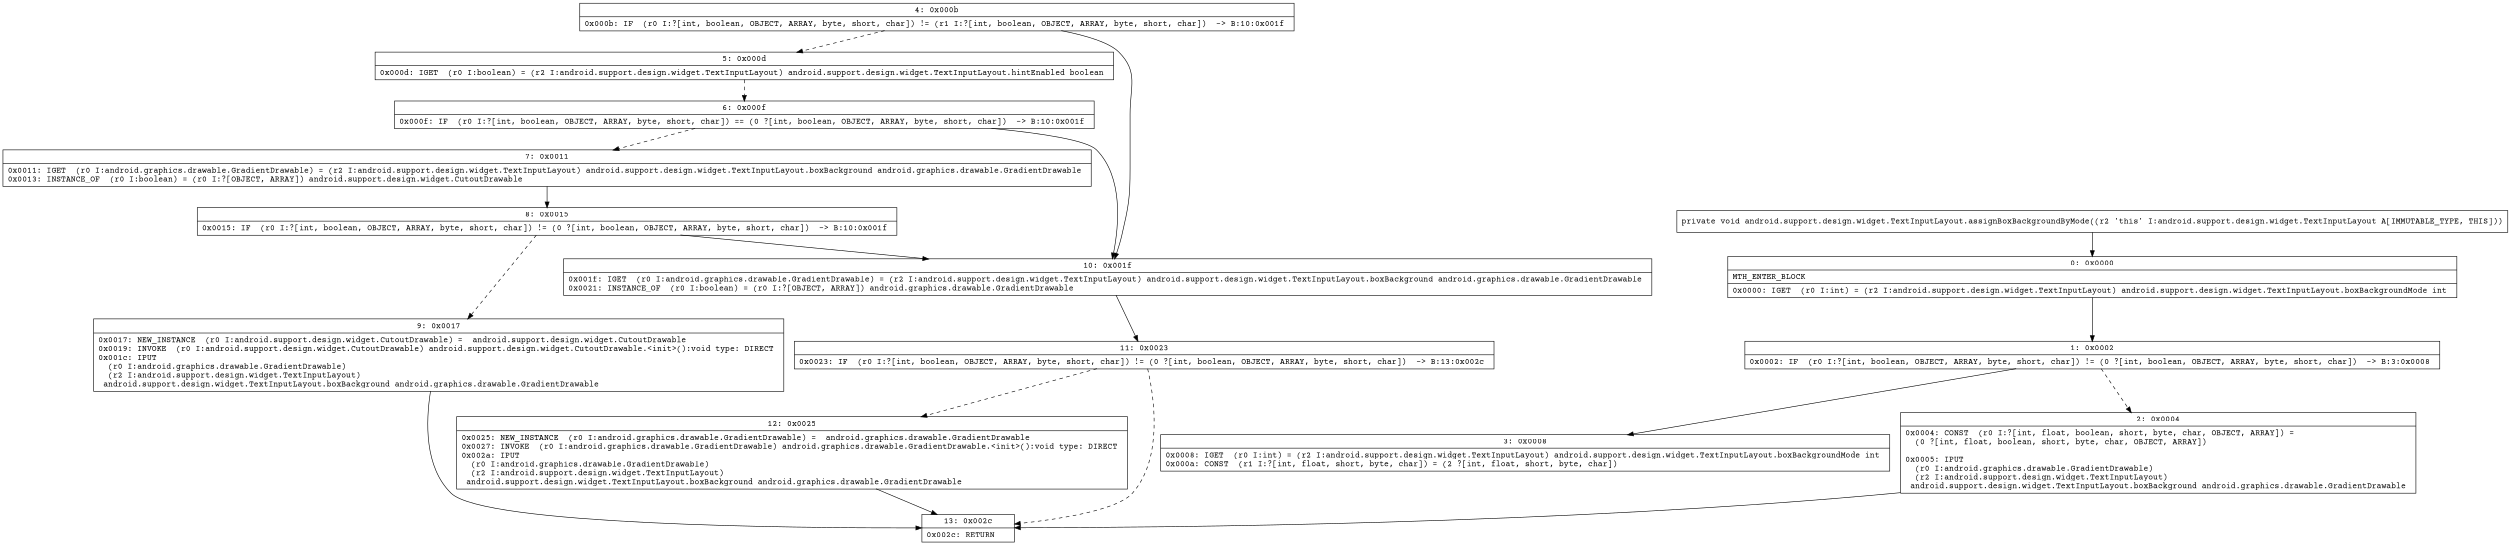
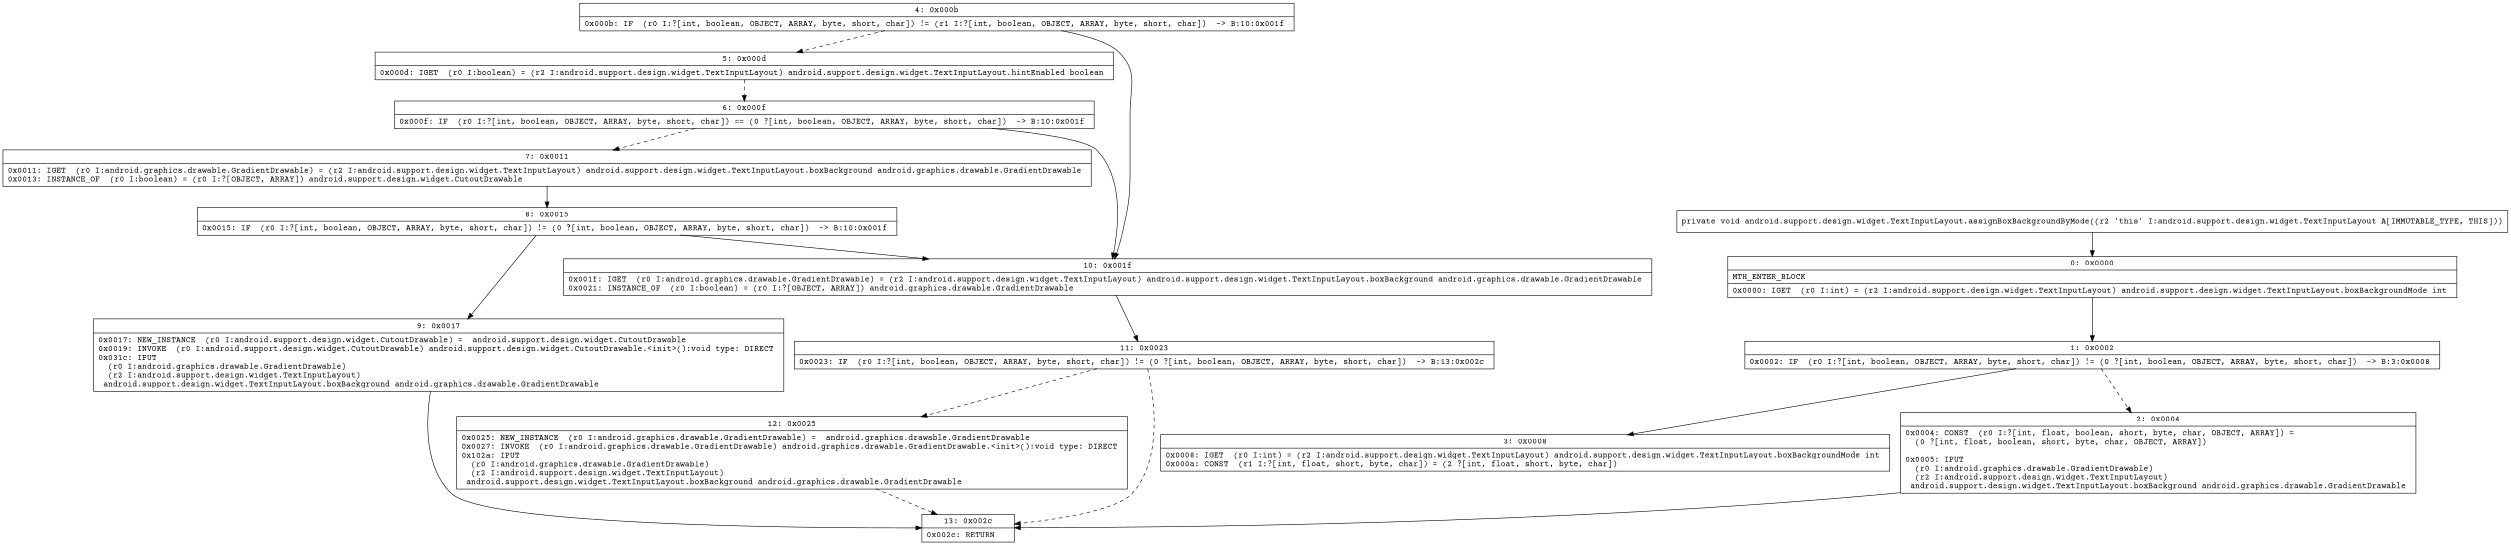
(504, 275) -> (504, 275)
(132, 357) -> (132, 357)
(496, 455) -> (496, 455)
(904, 501) -> (904, 501)
